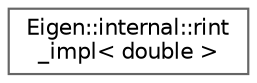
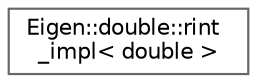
(128, 41) -> (128, 41)
